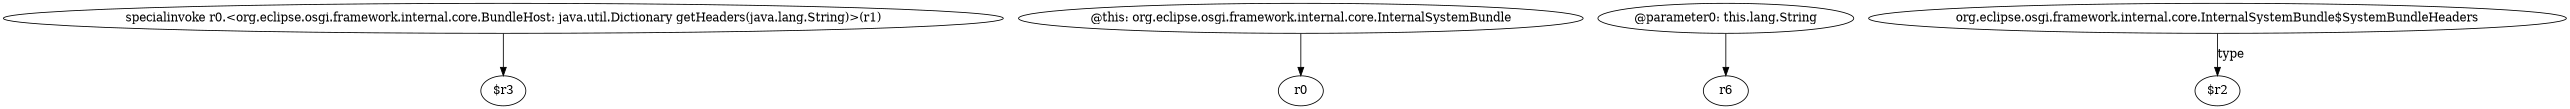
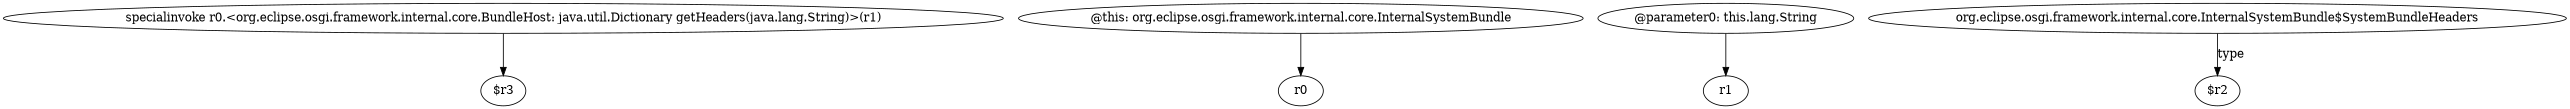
(1726, 91) -> (1726, 91)
